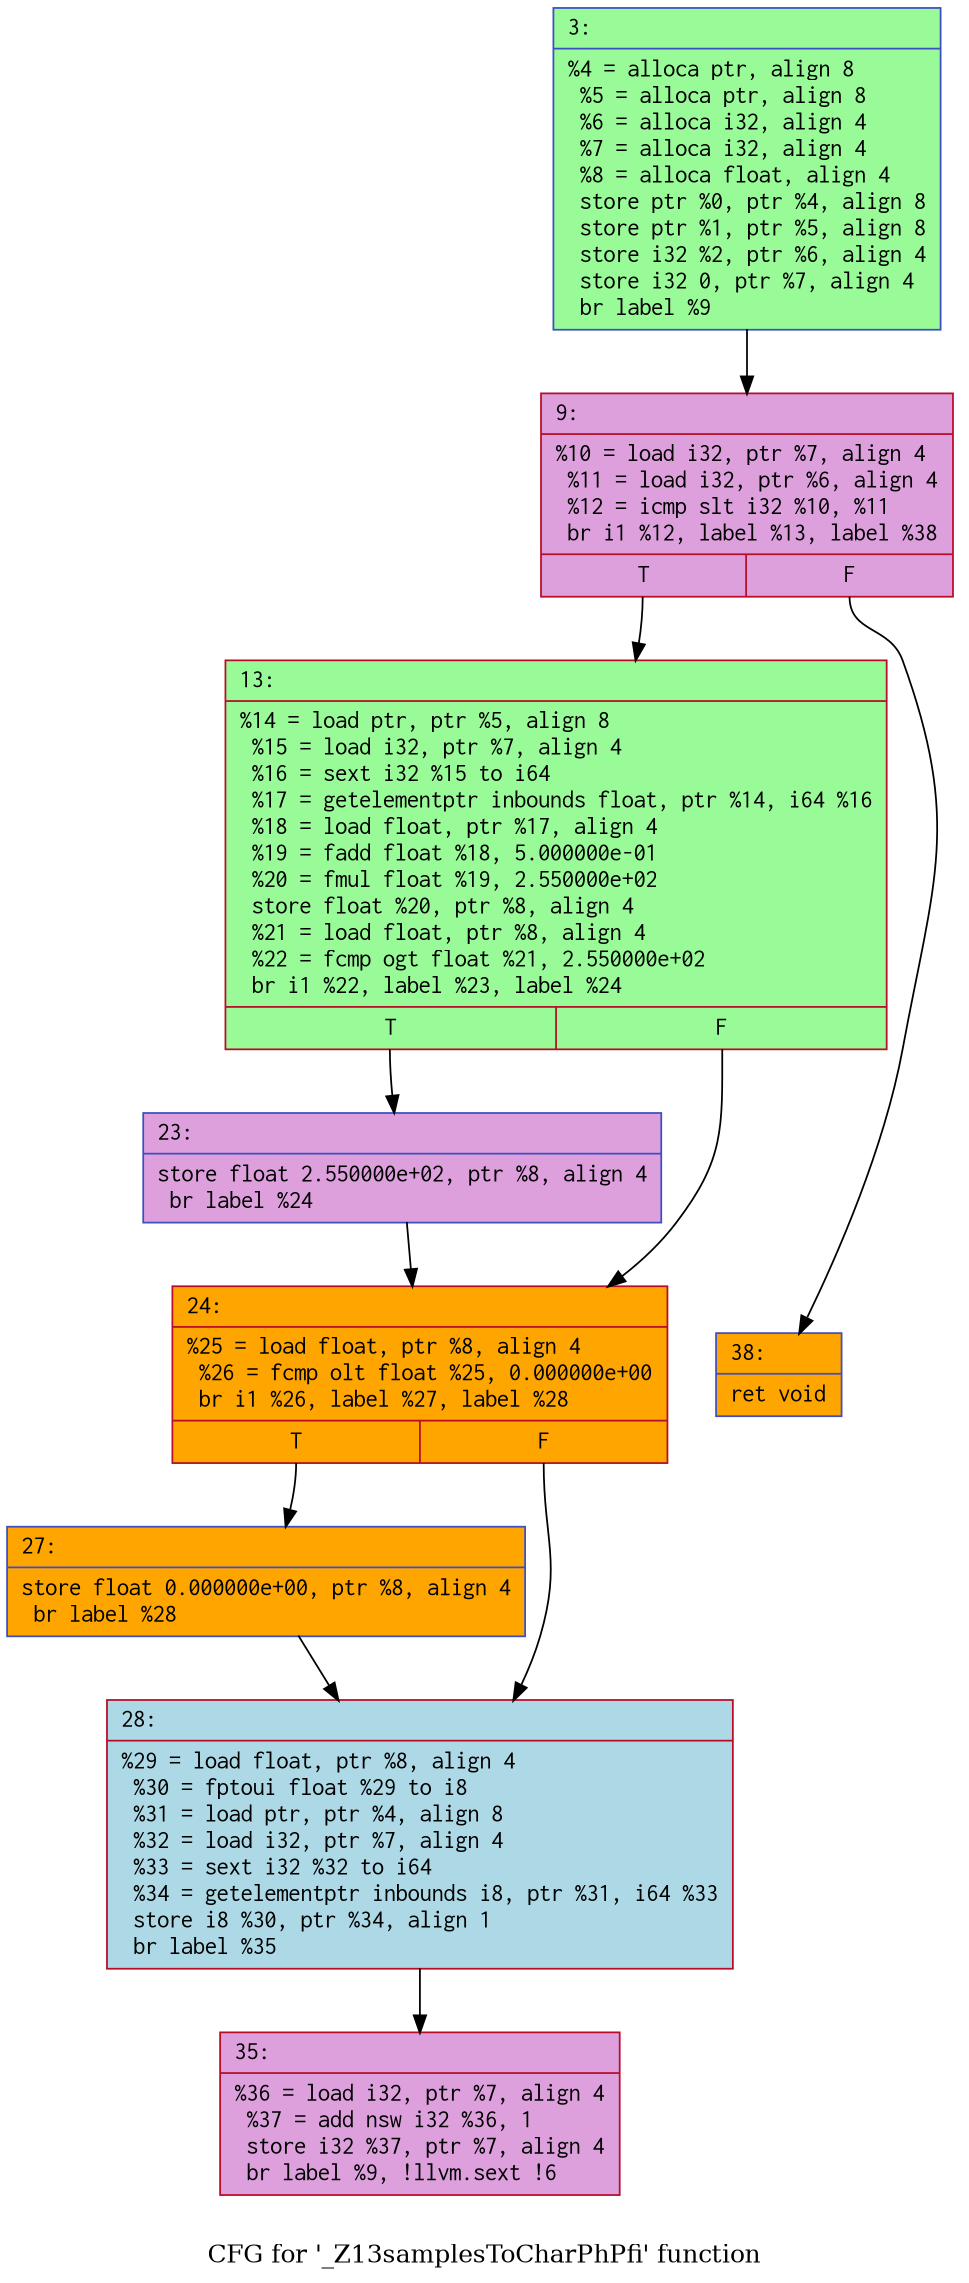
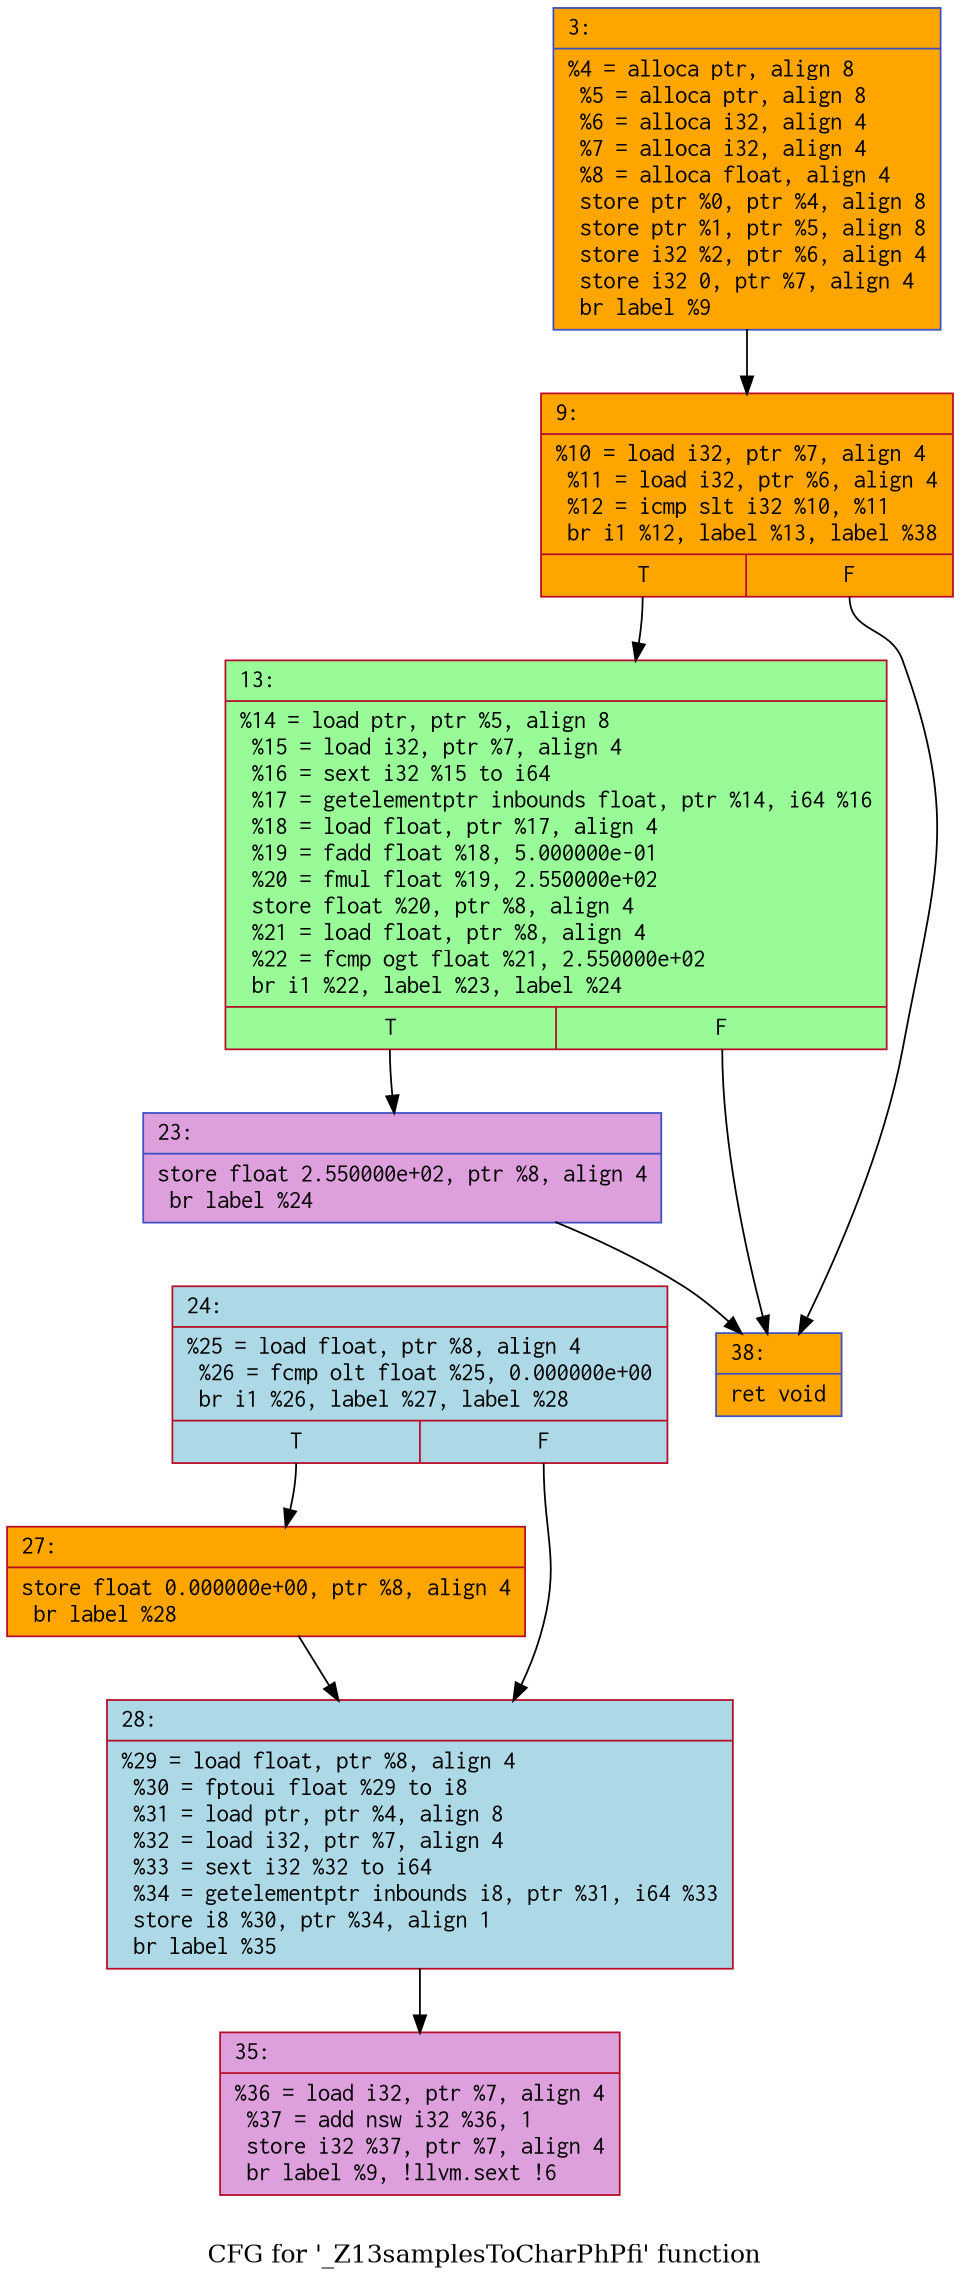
(747, 169) -> (747, 169)
(747, 495) -> (747, 495)
(705, 1177) -> (735, 1184)
(409, 1246) -> (646, 1265)
(420, 1375) -> (420, 1375)
(266, 1582) -> (266, 1582)
